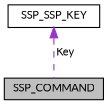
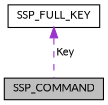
(54, 16) -> (54, 16)
